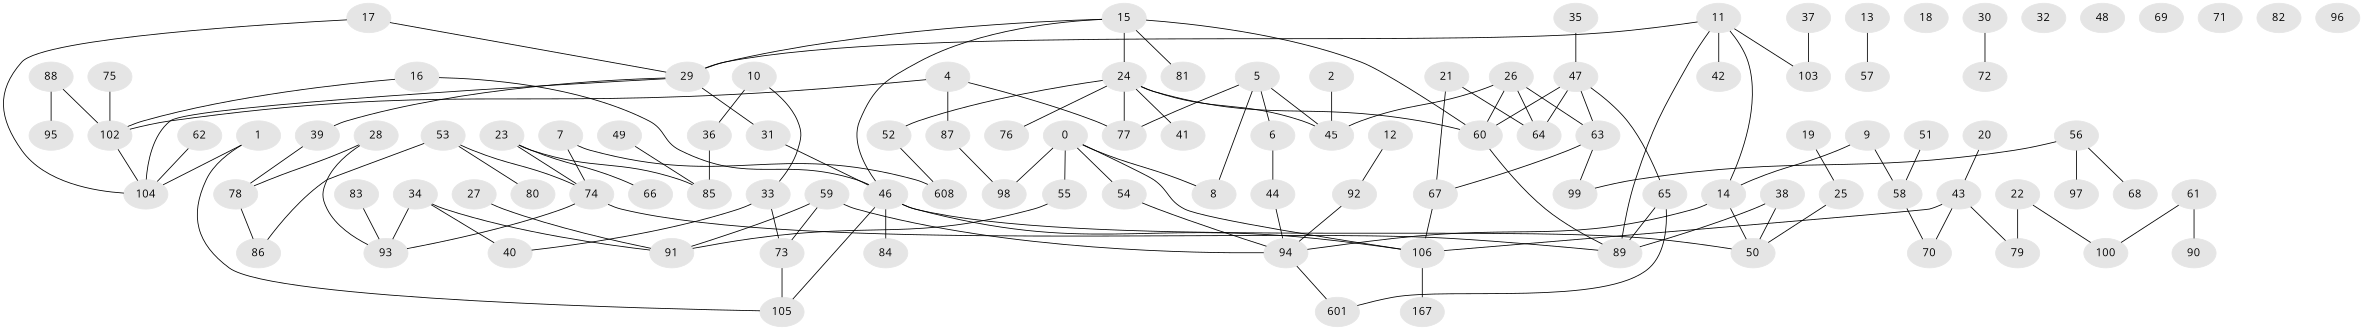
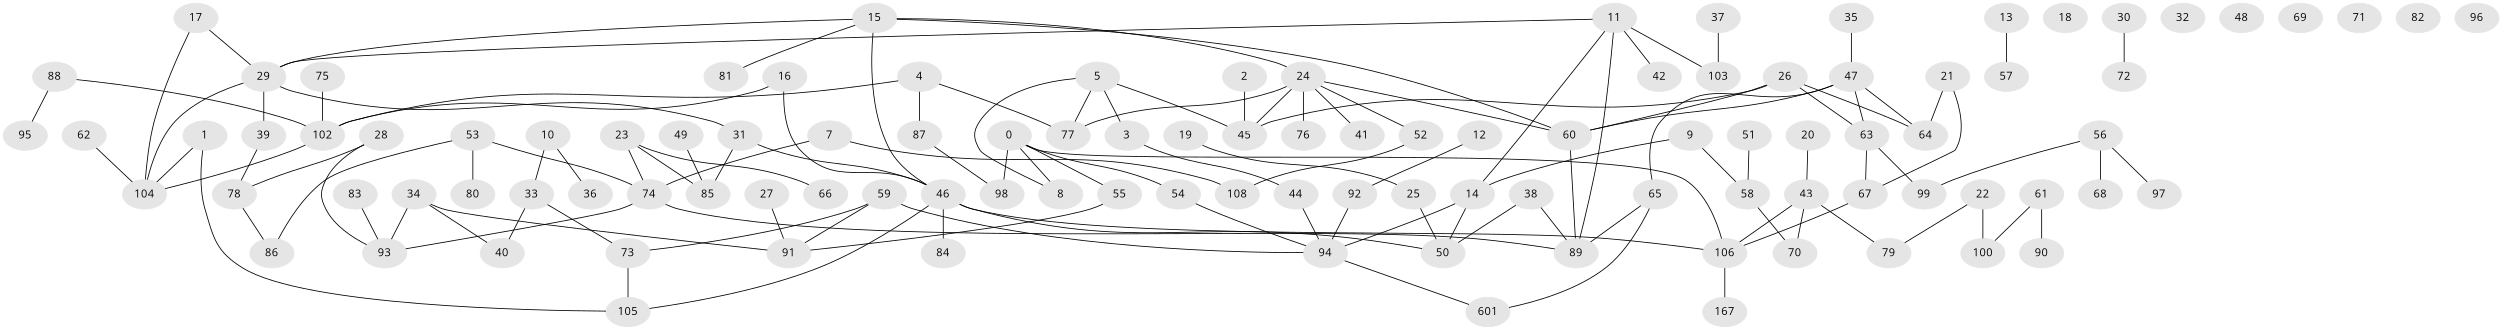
(1273, 136) -> (1127, 136)
(709, 172) -> (721, 171)
(945, 194) -> (1237, 194)
